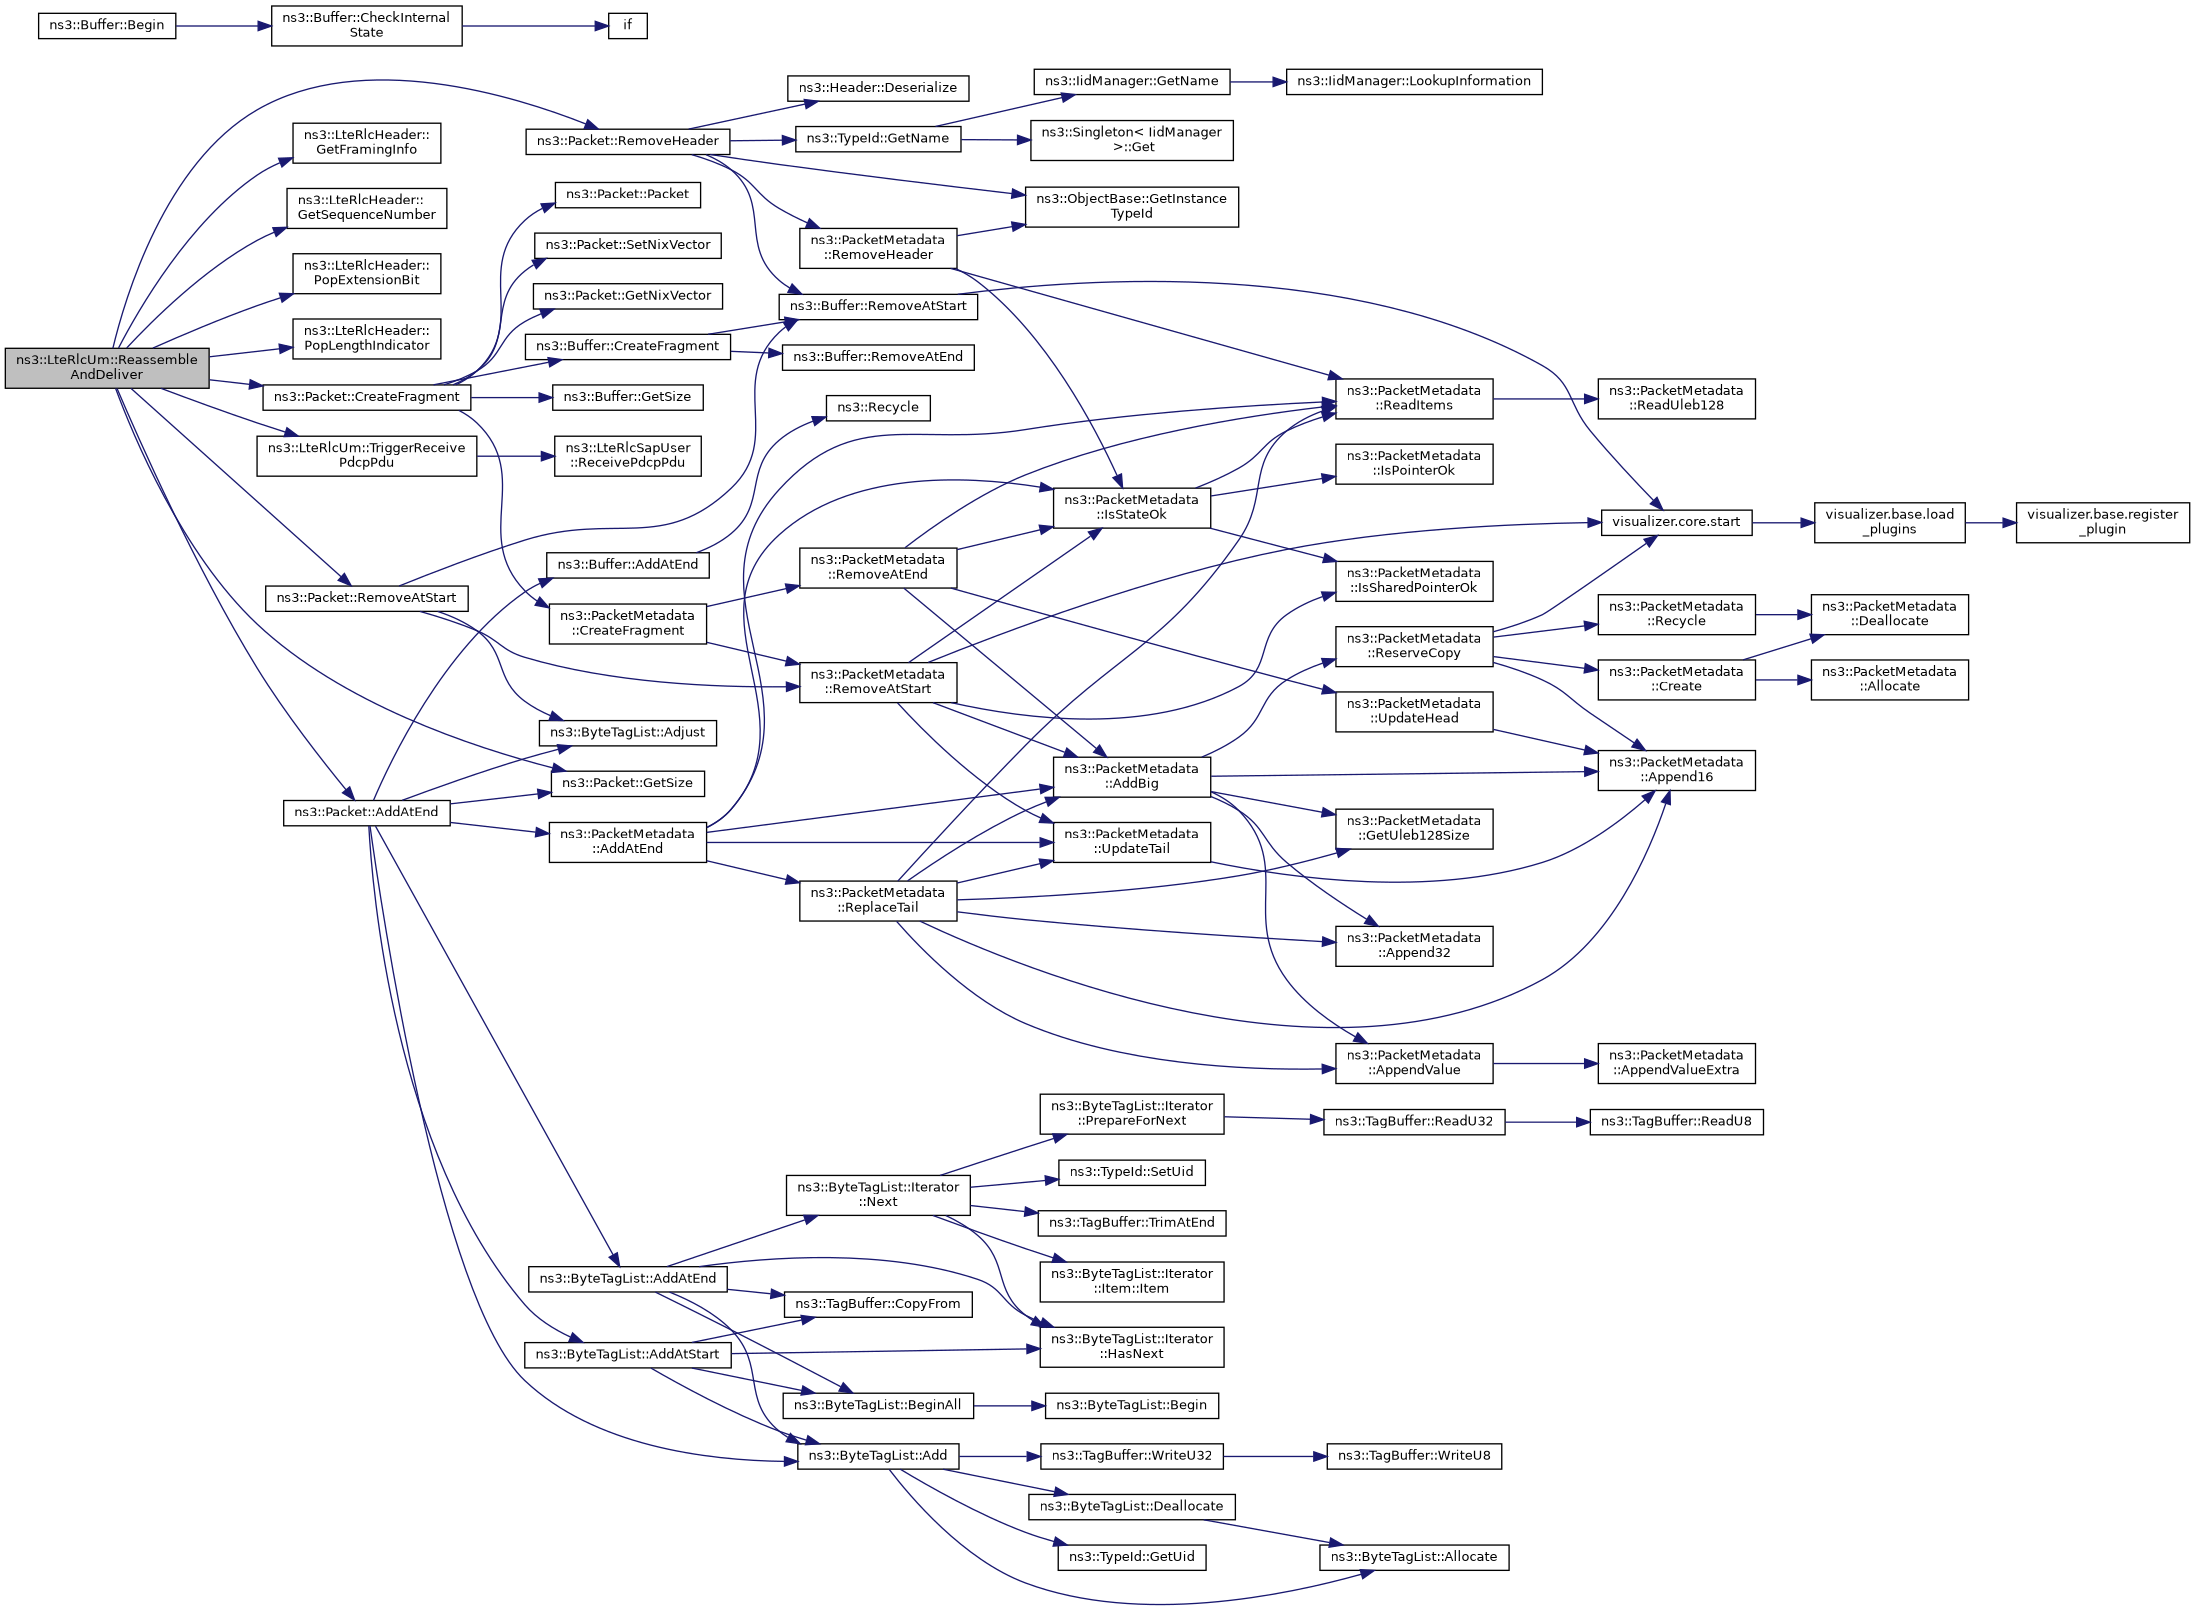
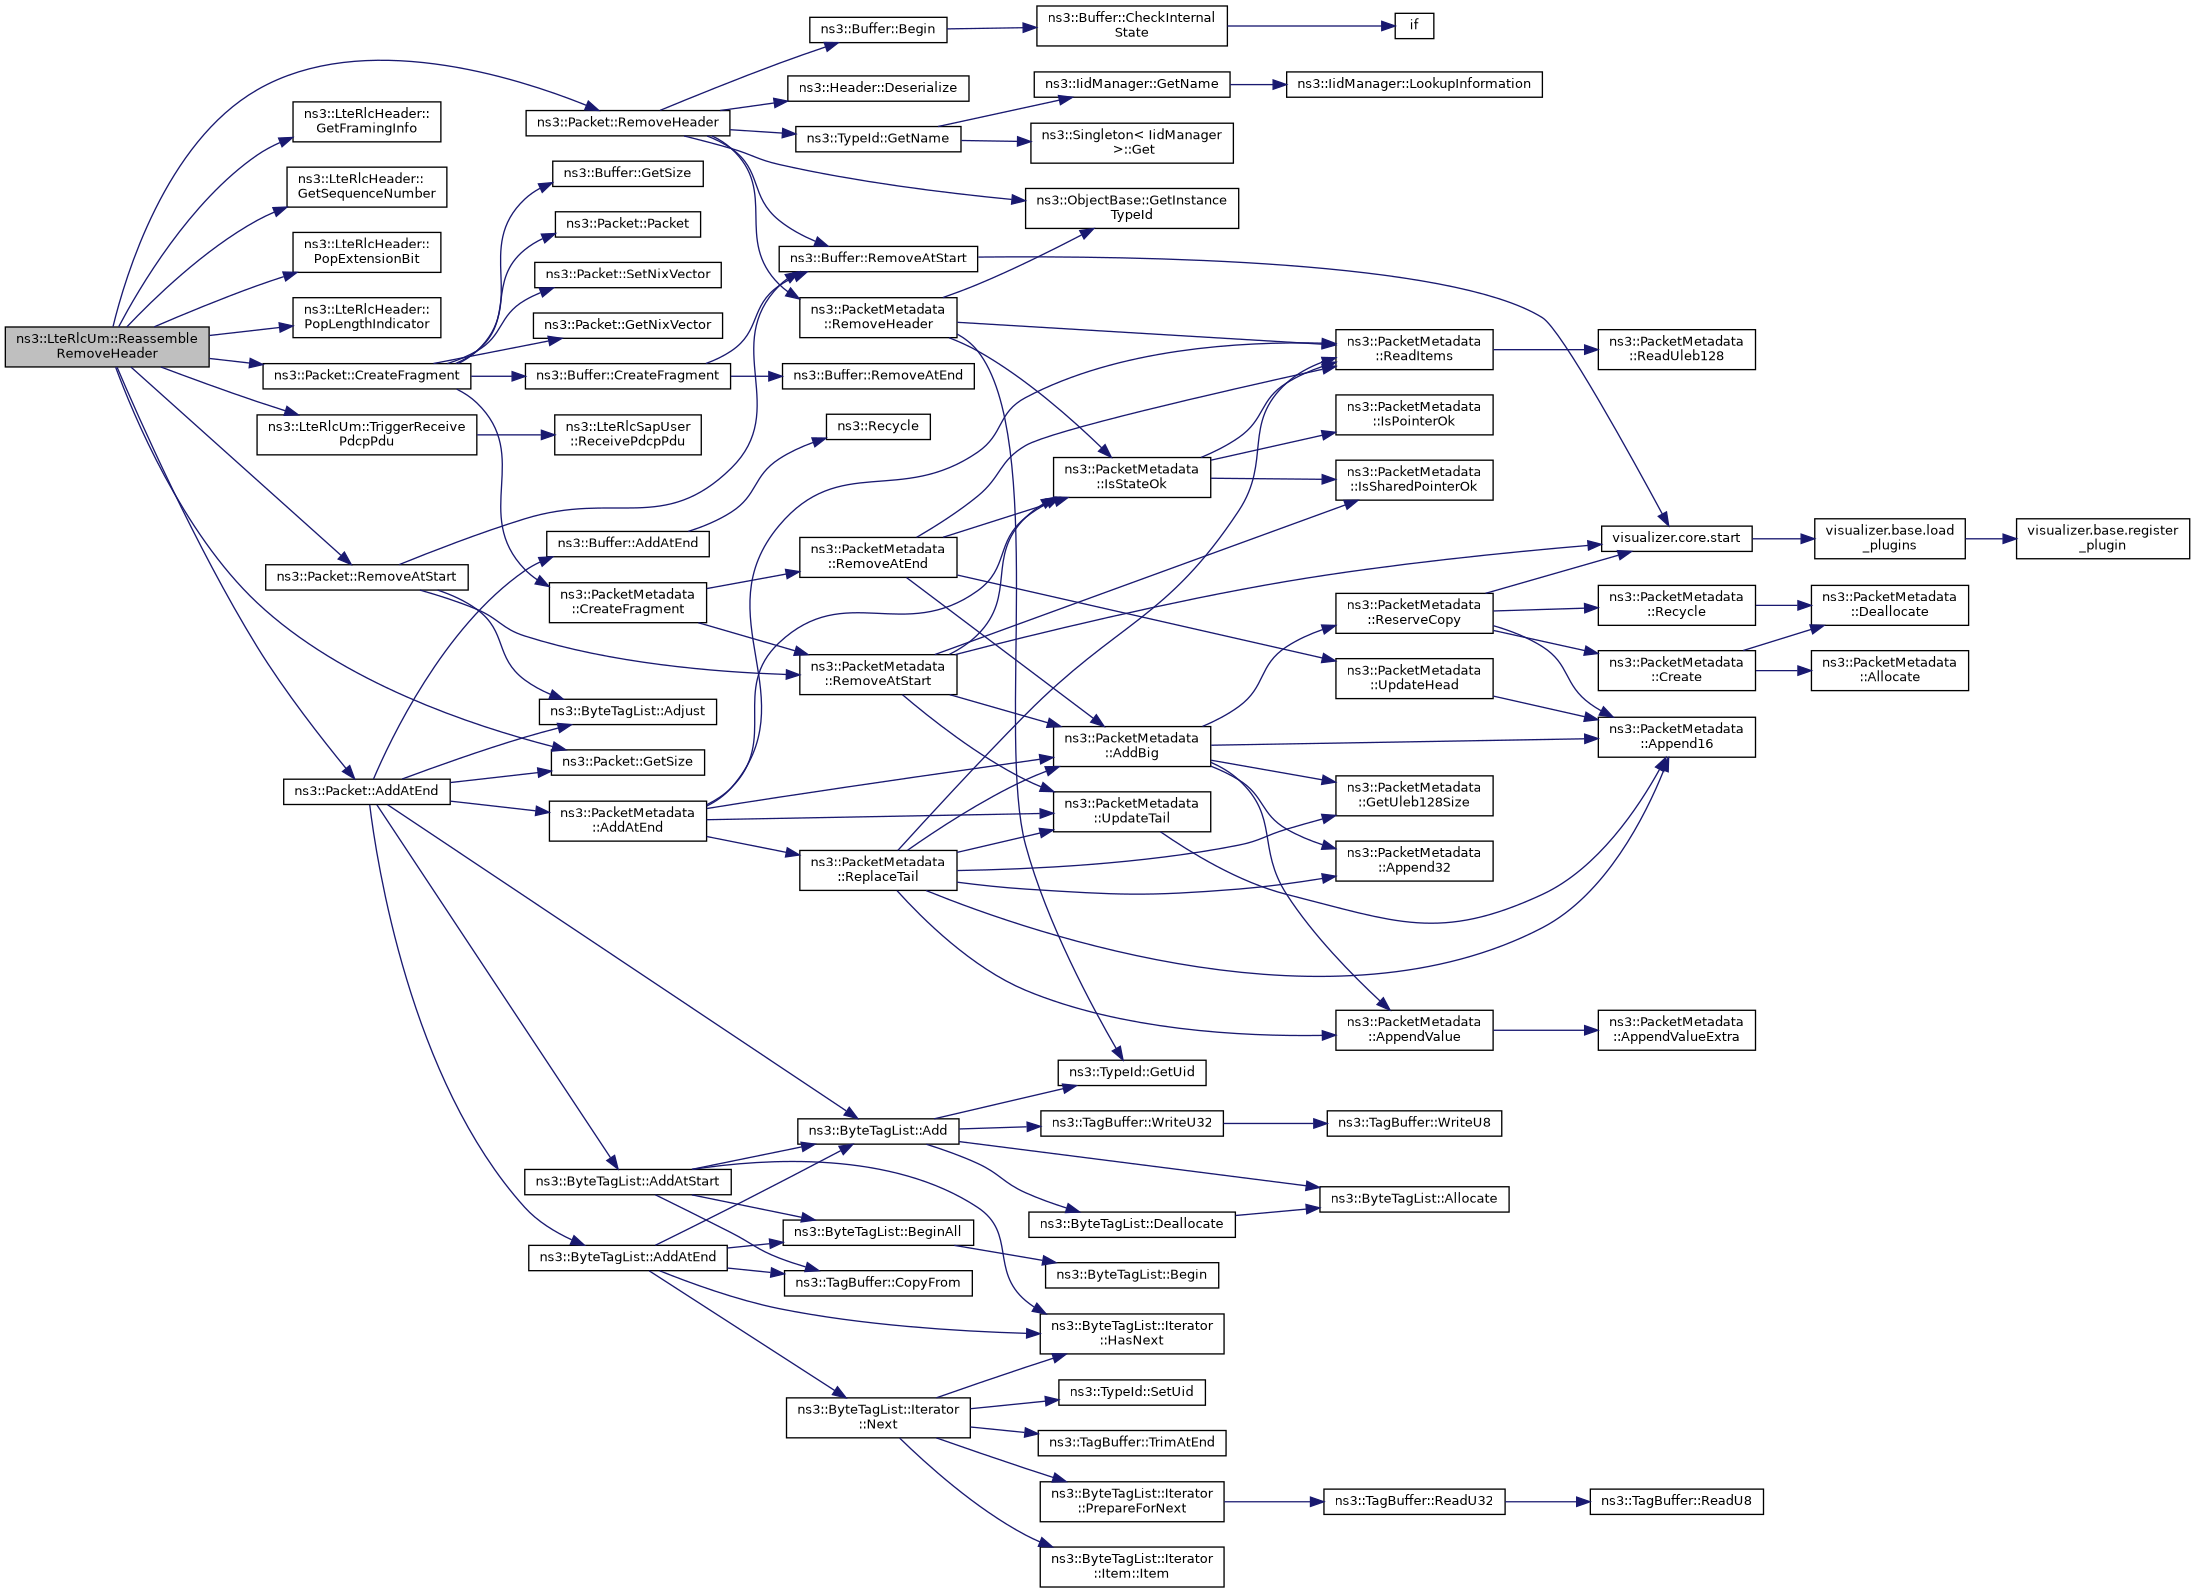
none -> (742, 77)
(107, 368) -> (107, 347)
none -> (1016, 693)
